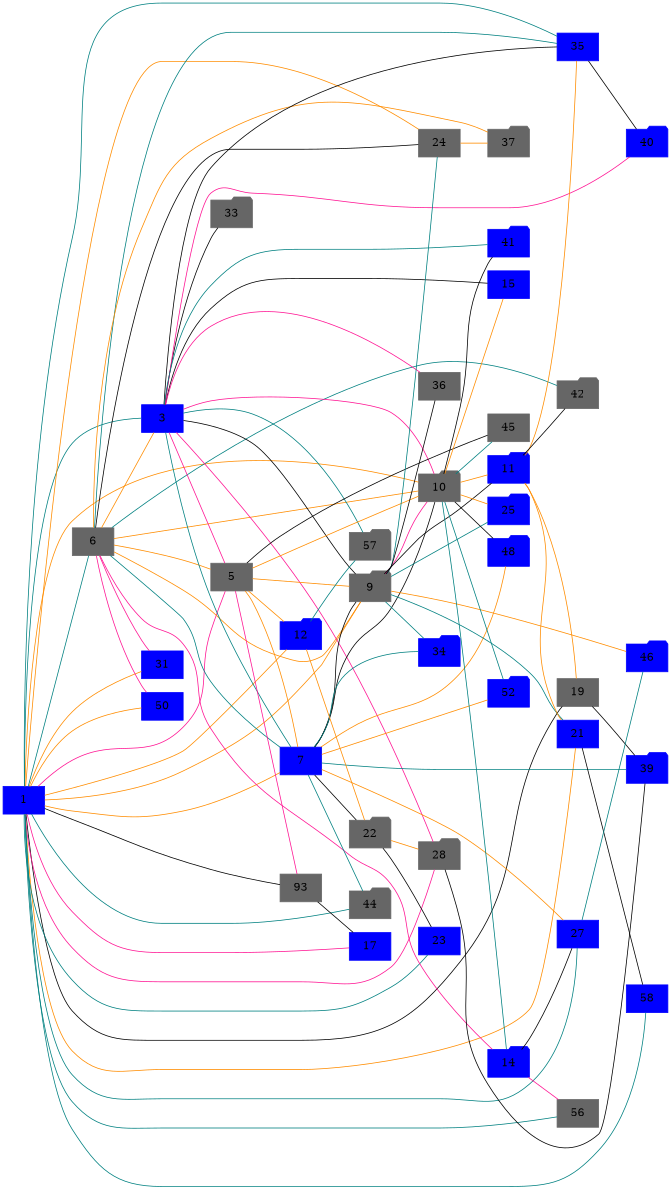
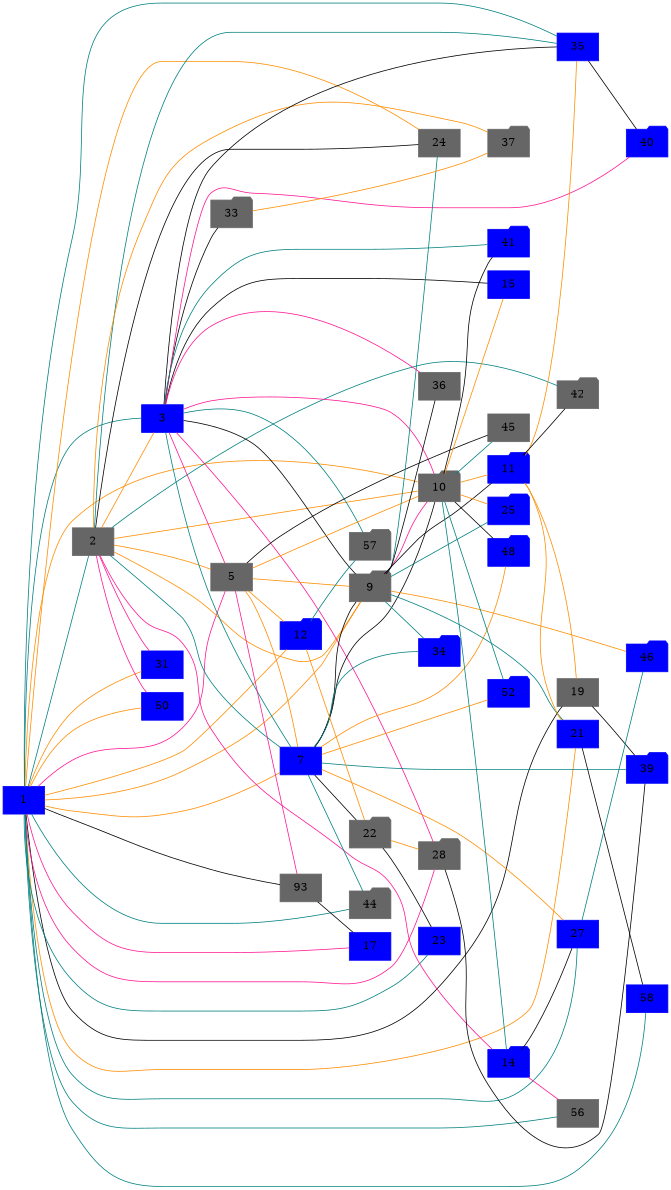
(474, 143) -> (372, 188)
(93, 542) -> (93, 542)
